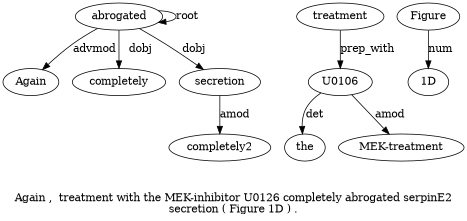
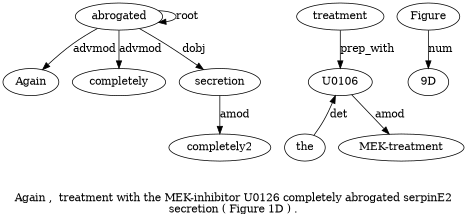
(140, 49) -> (140, 49)
(428, 82) -> (428, 82)
(307, 107) -> (324, 120)
